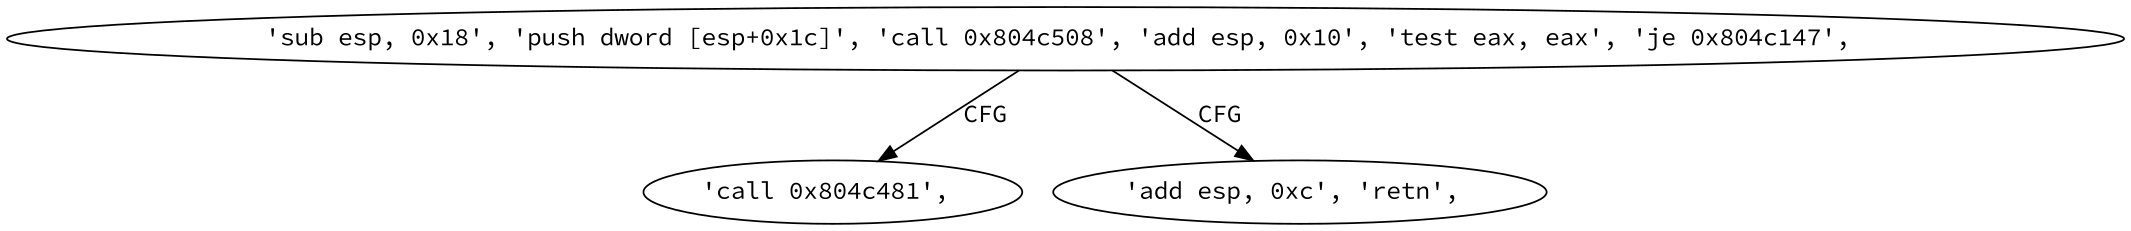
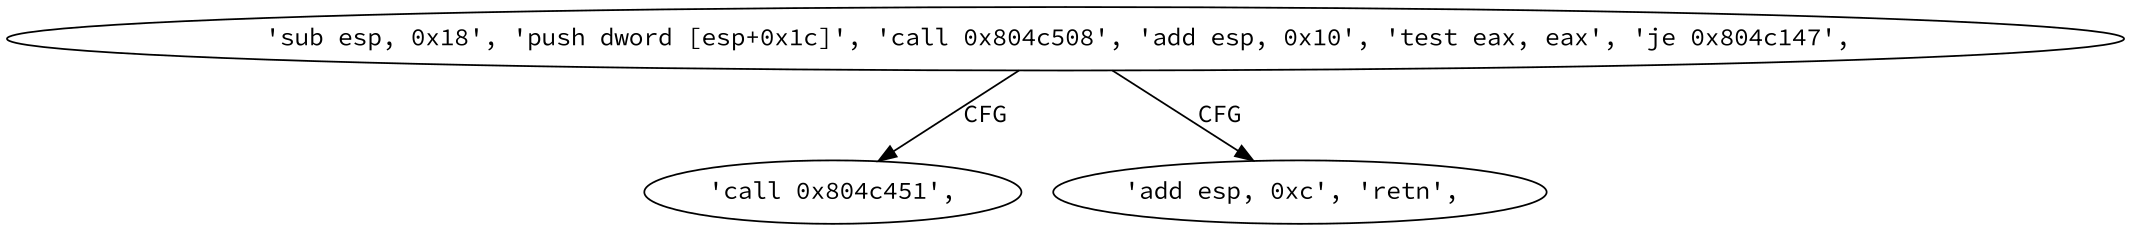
(833, 192) -> (833, 192)
